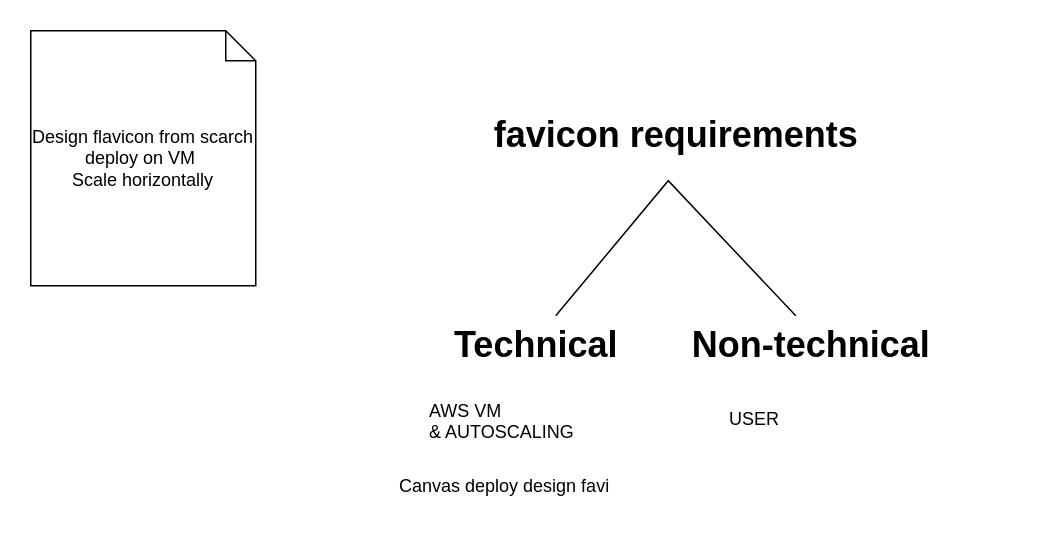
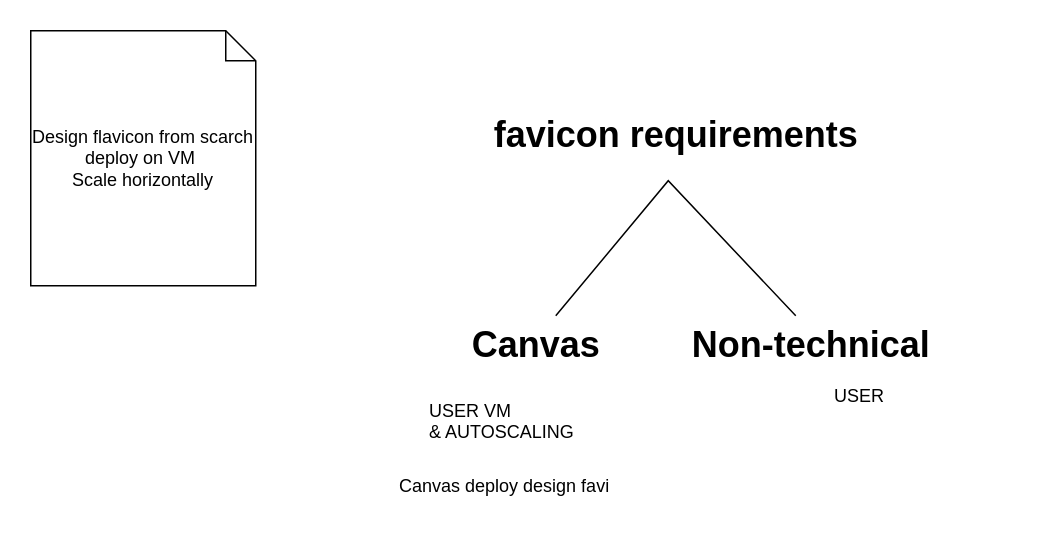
(542, 346) -> (542, 346)
(457, 411) -> (462, 411)
(811, 436) -> (916, 413)
